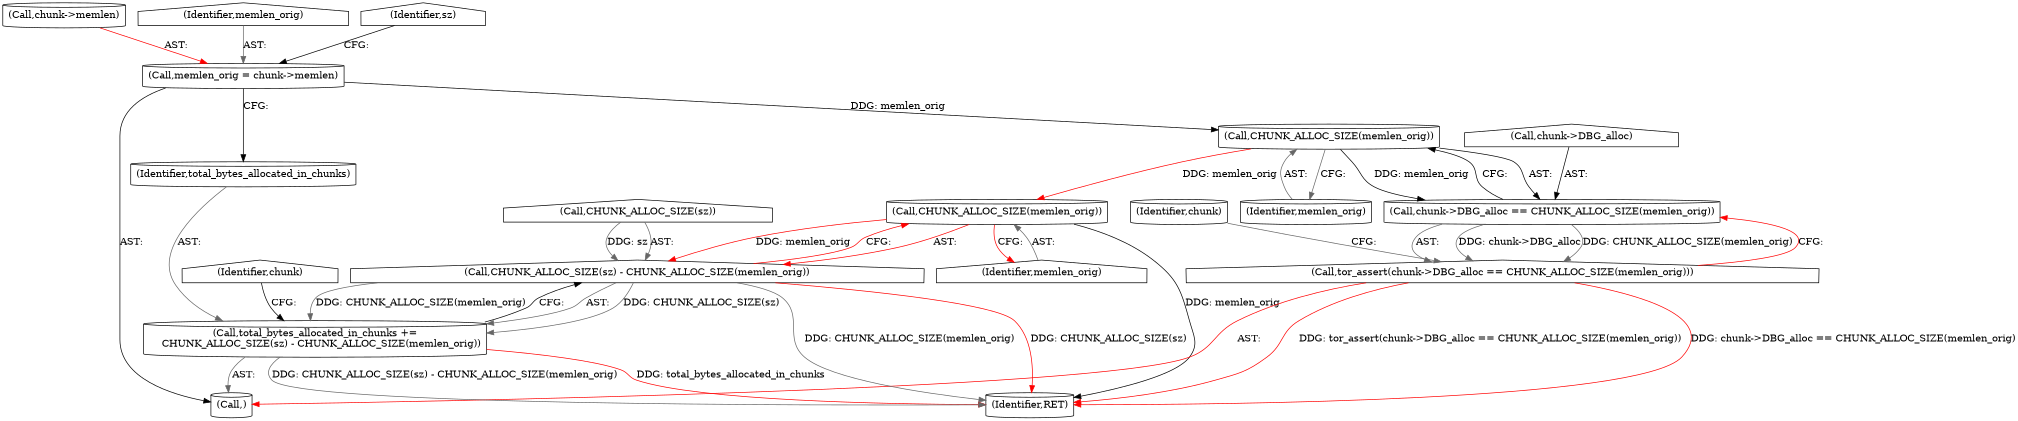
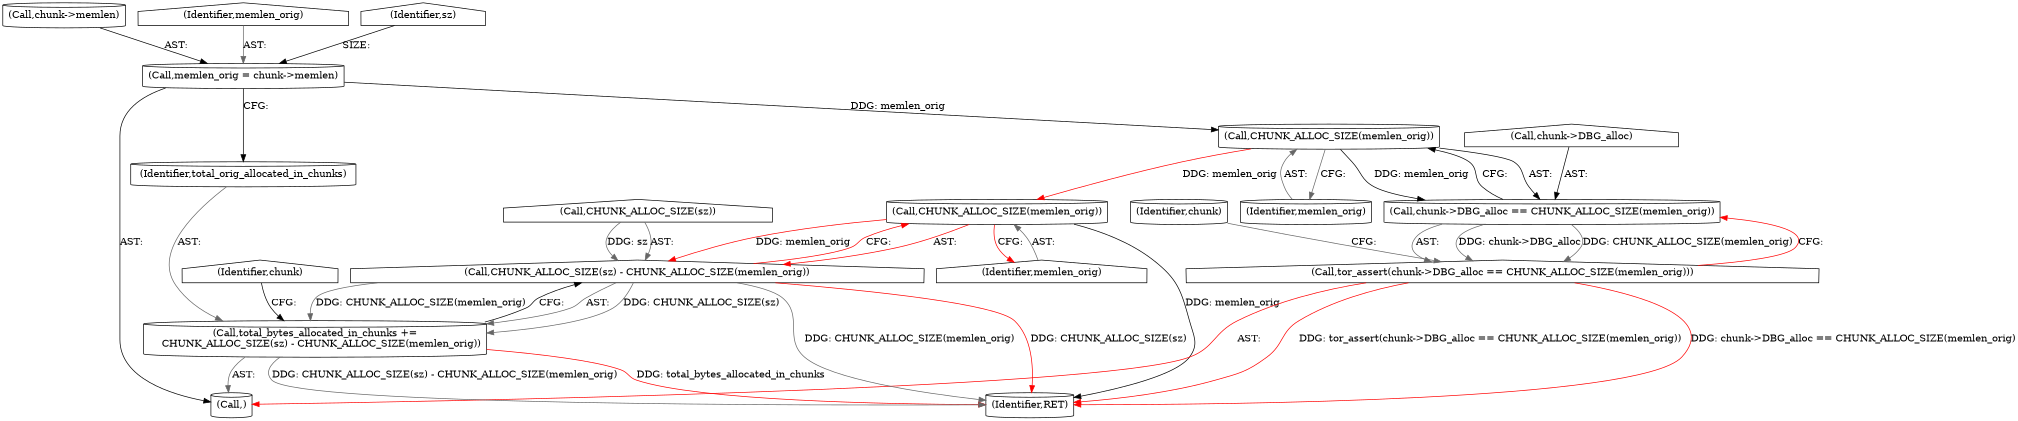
(150, 45) -> (150, 45)
(358, 46) -> (358, 46)
(243, 174) -> (243, 174)
